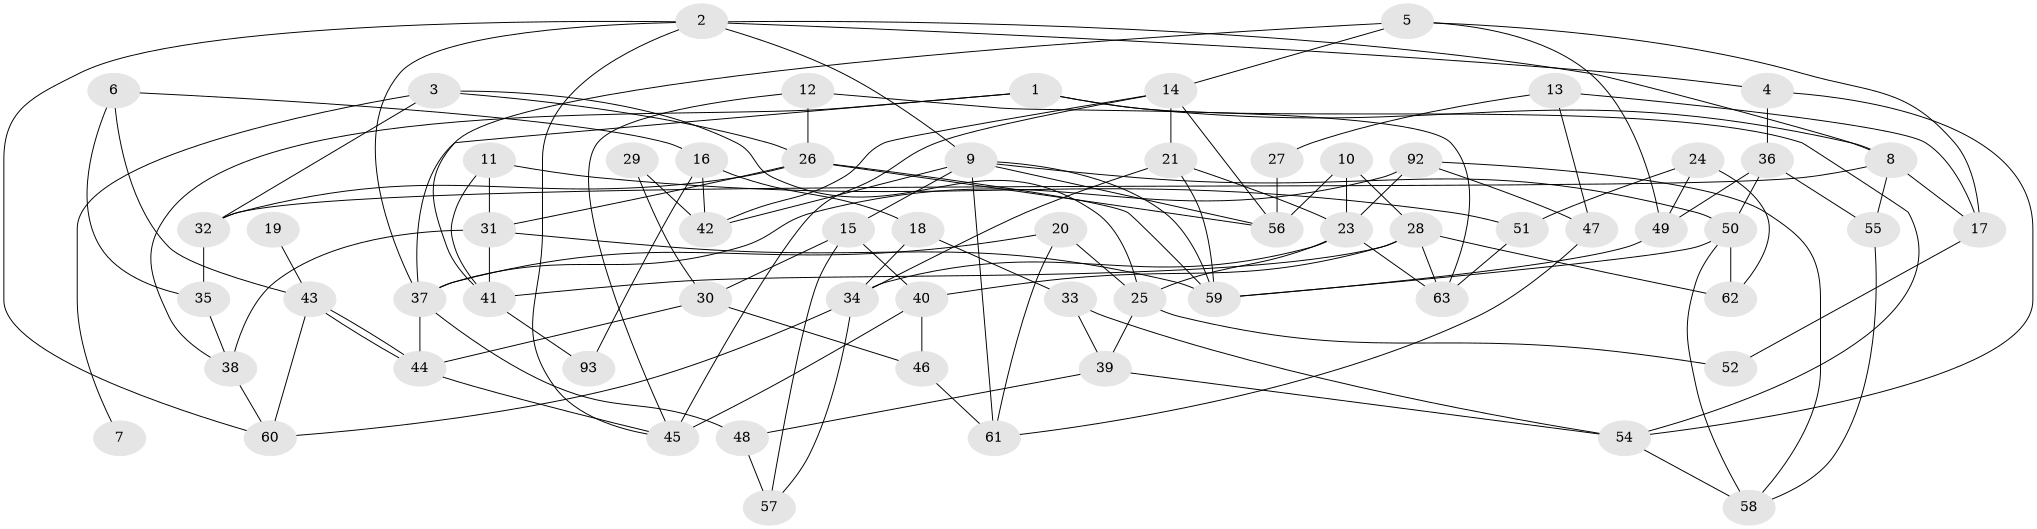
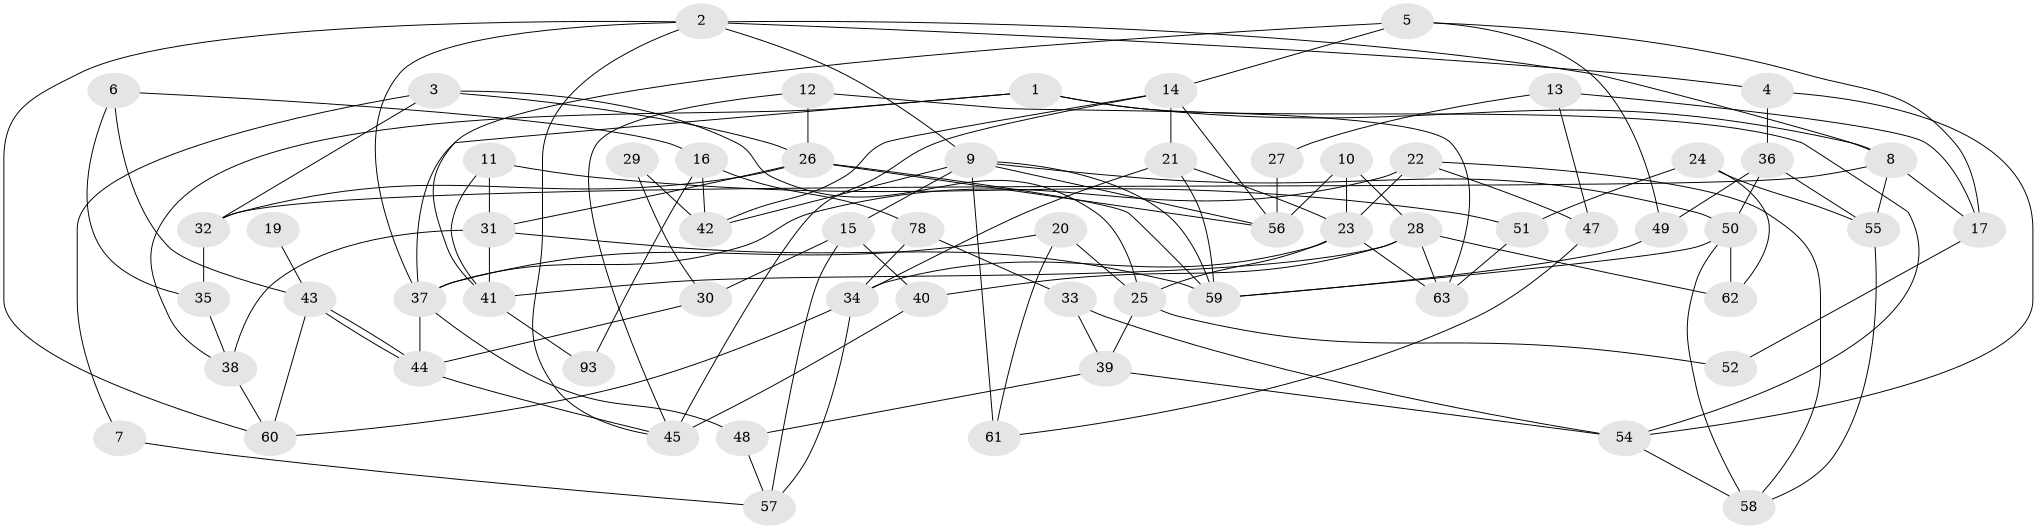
(1416, 160) -> (1416, 160)
(1680, 195) -> (1785, 196)
(918, 230) -> (918, 230)
(922, 369) -> none
none -> (444, 478)
